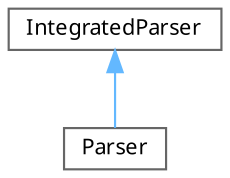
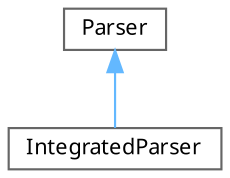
(115, 100) -> (115, 100)
